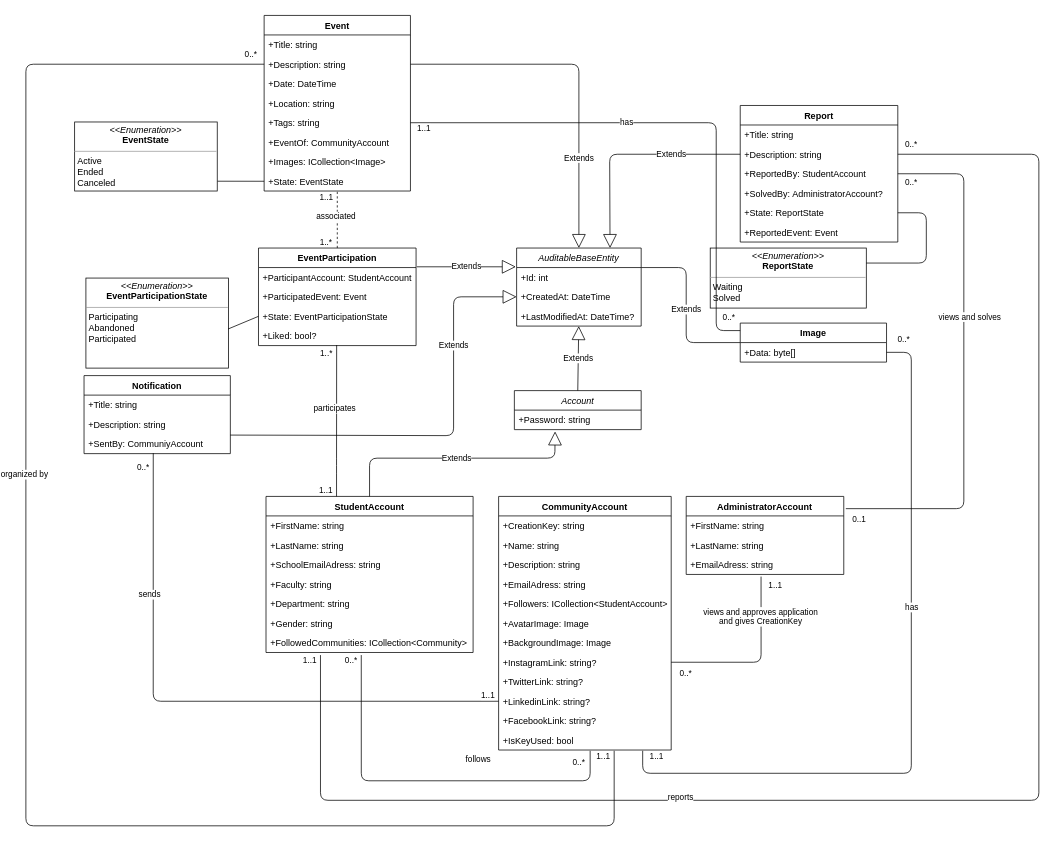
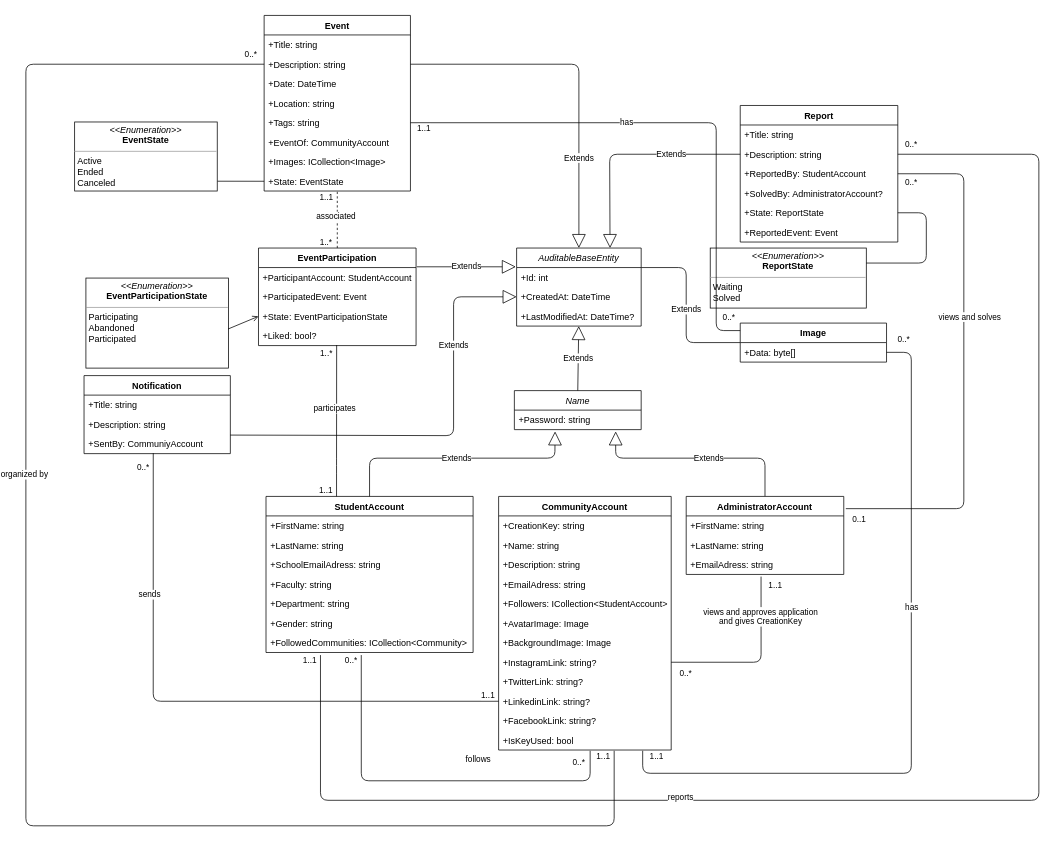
(254, 318) -> (254, 318)
(577, 401) -> (577, 401)
none -> (688, 458)
